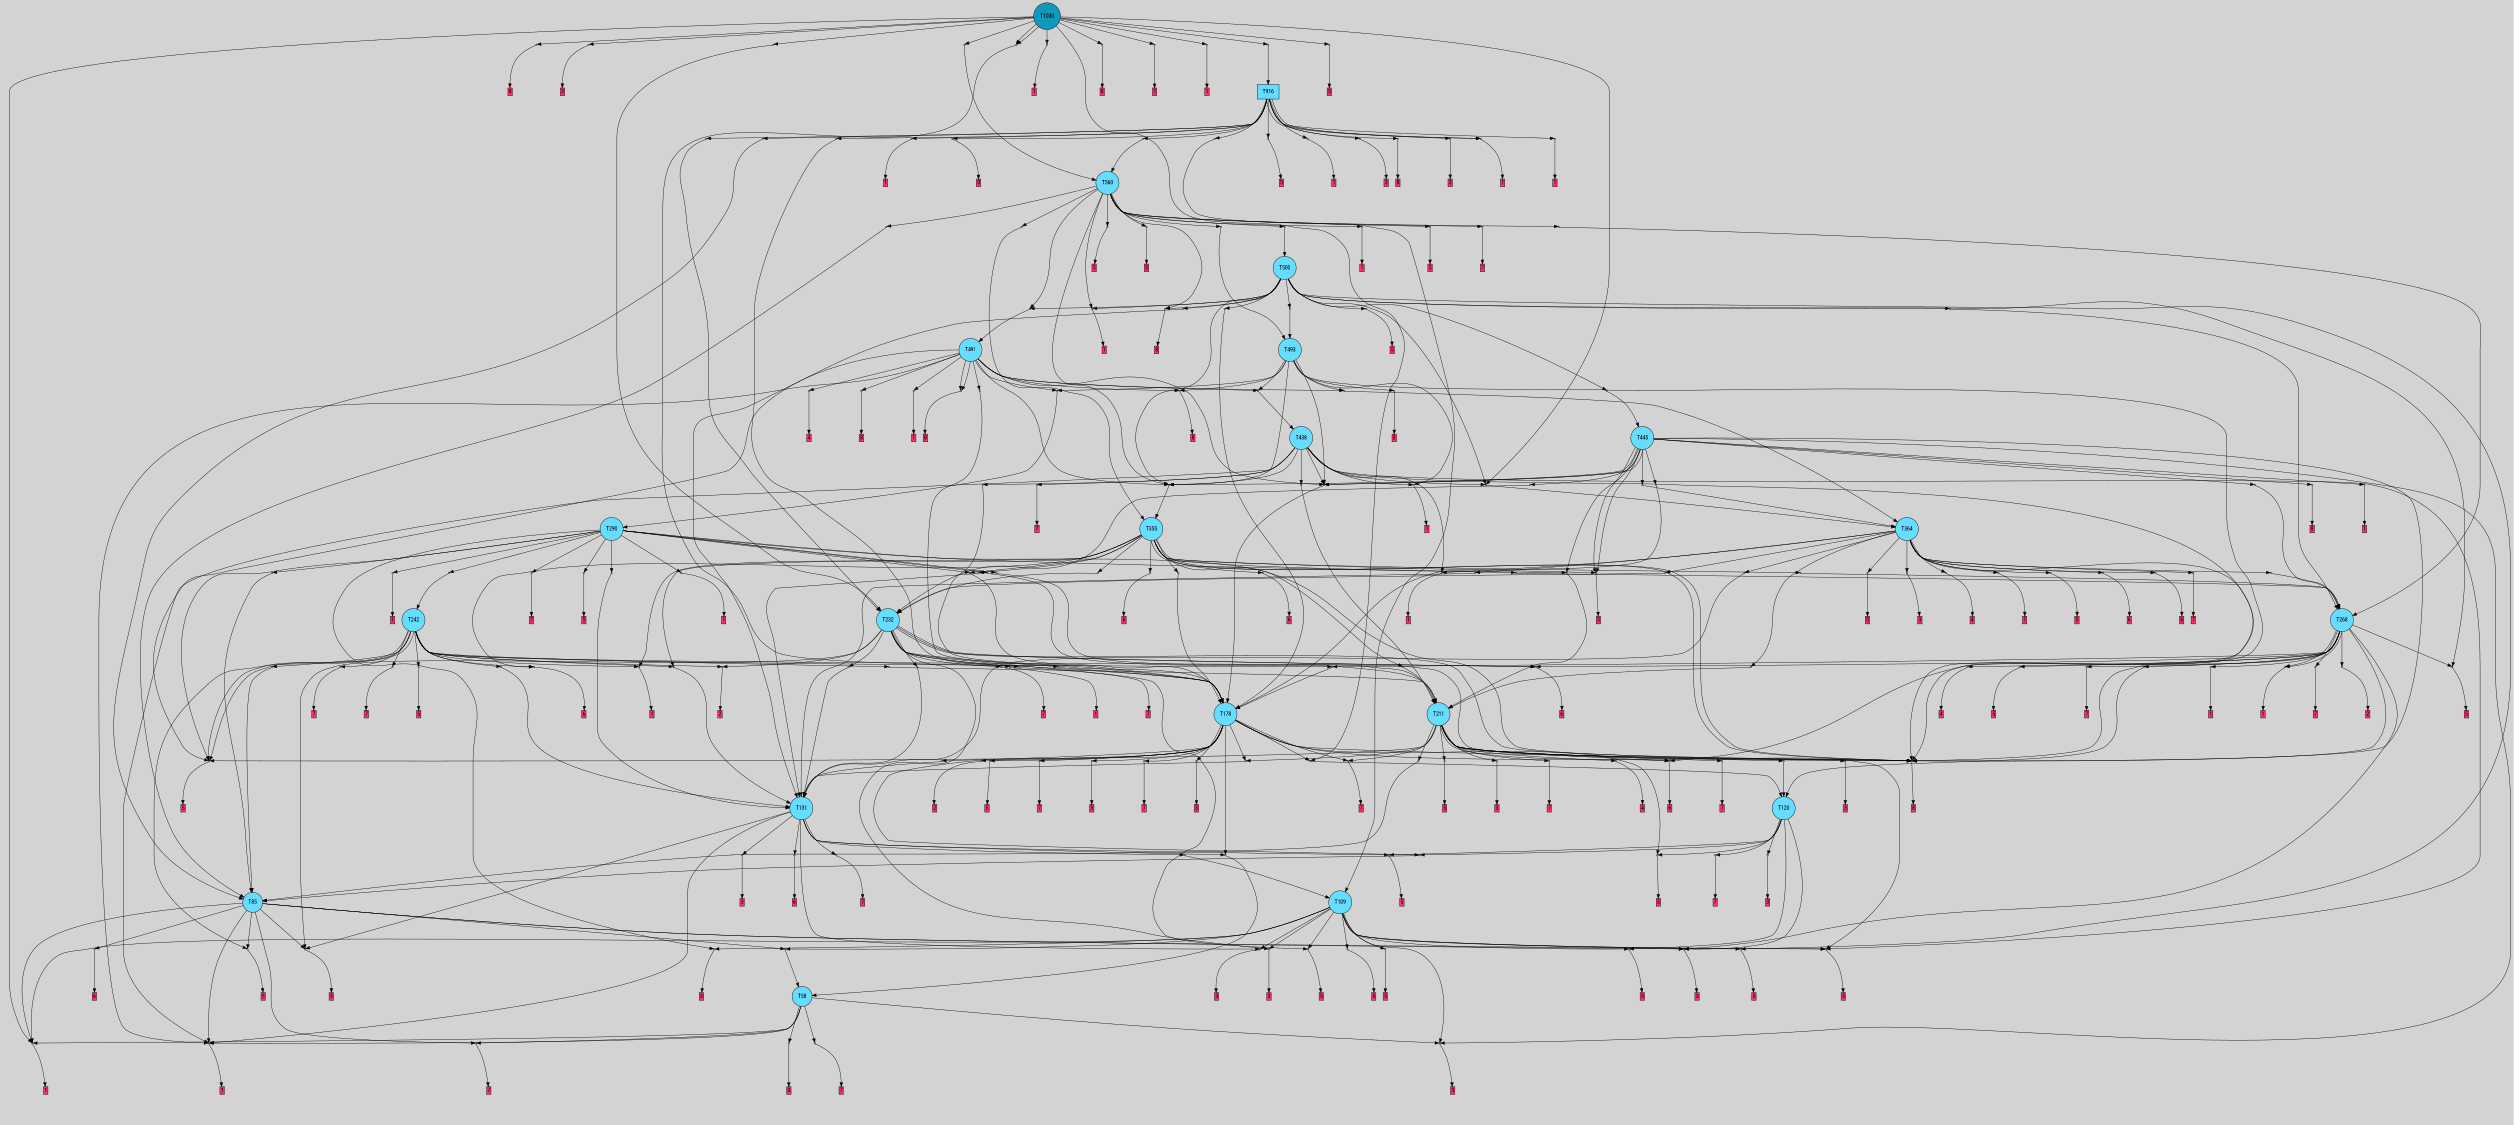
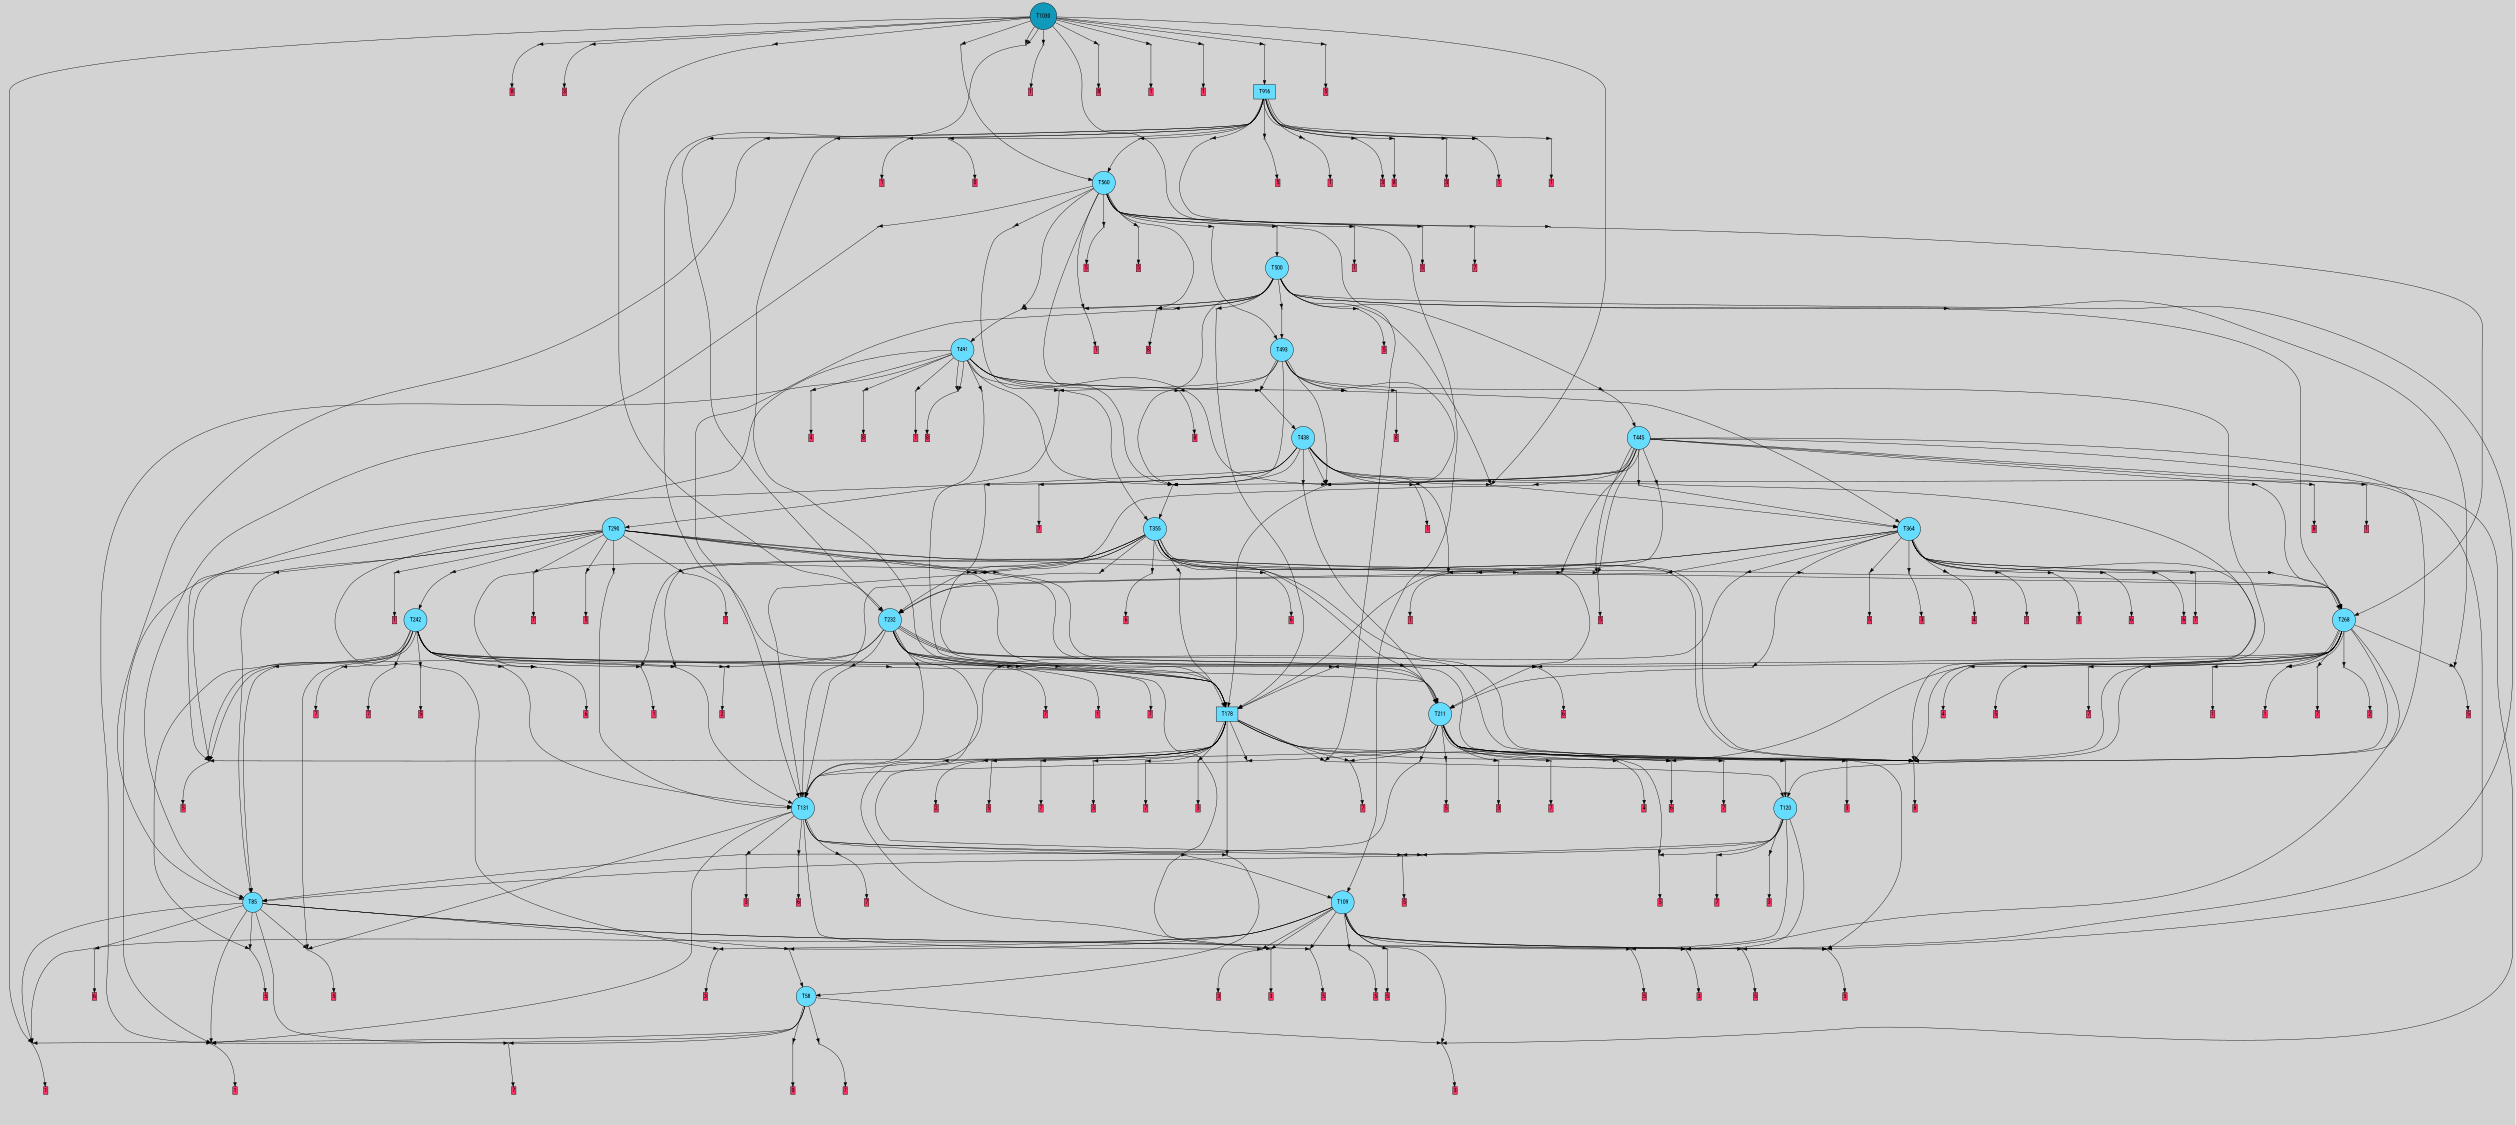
(1225, 714) -> (1227, 714)
